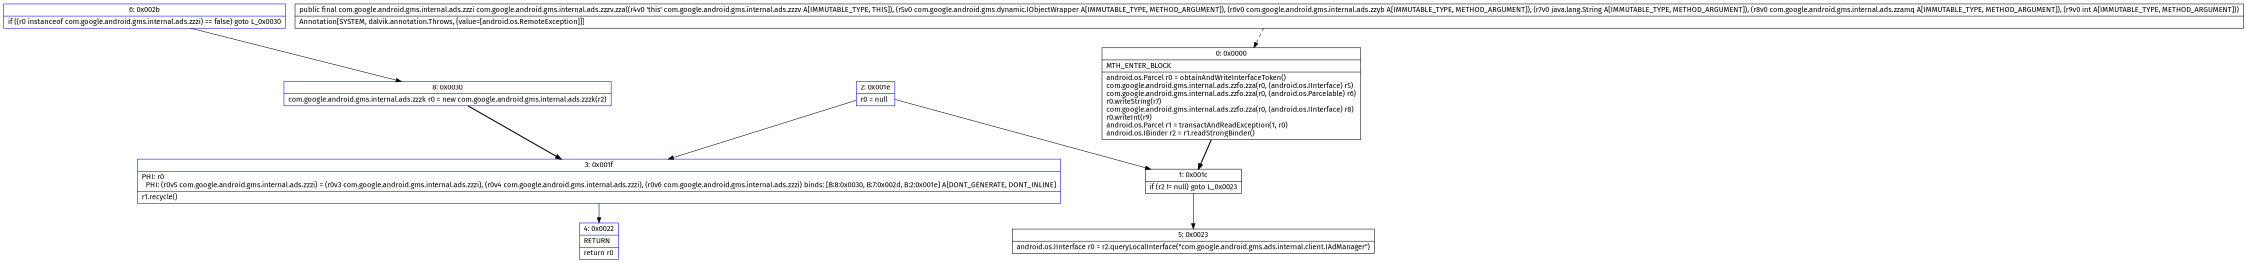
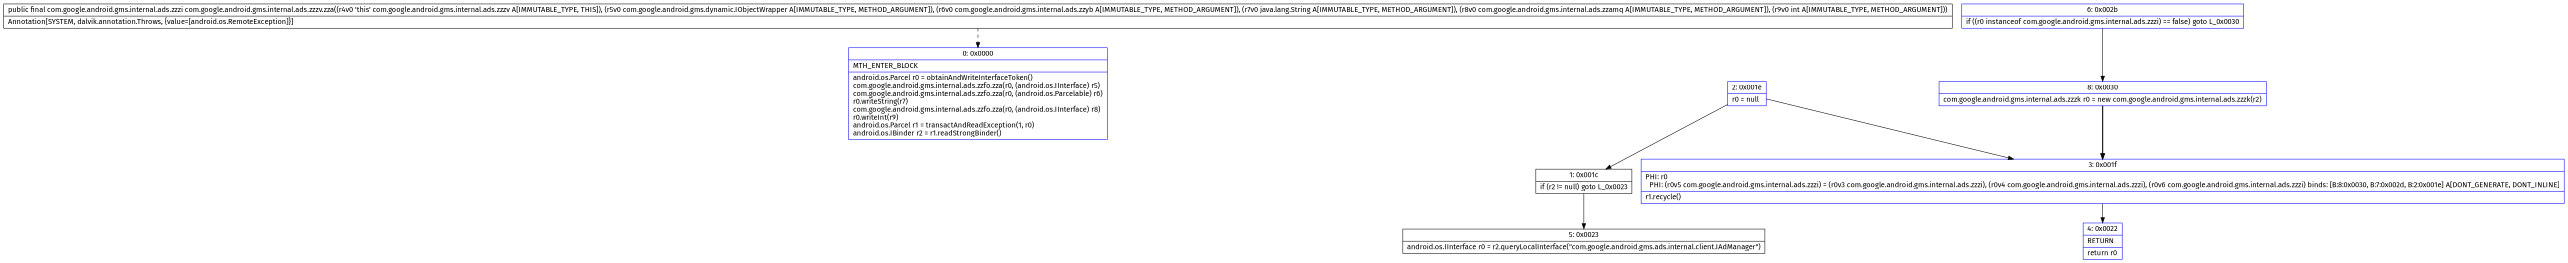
(1231, 94) -> (978, 94)
(1206, 152) -> none
